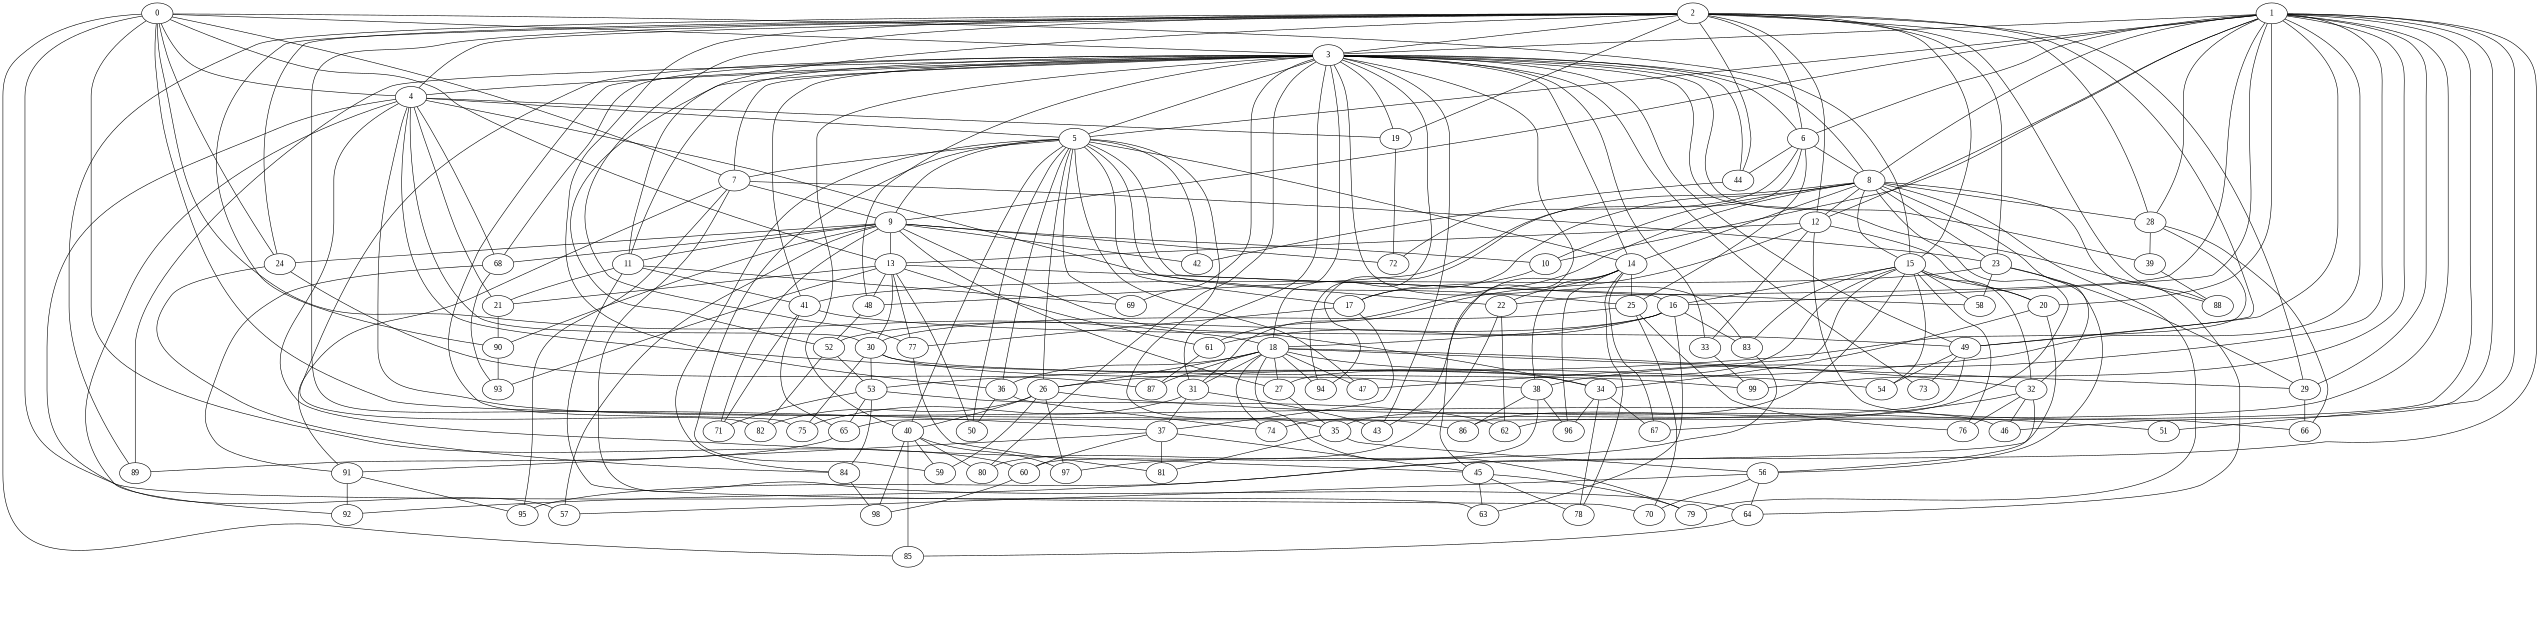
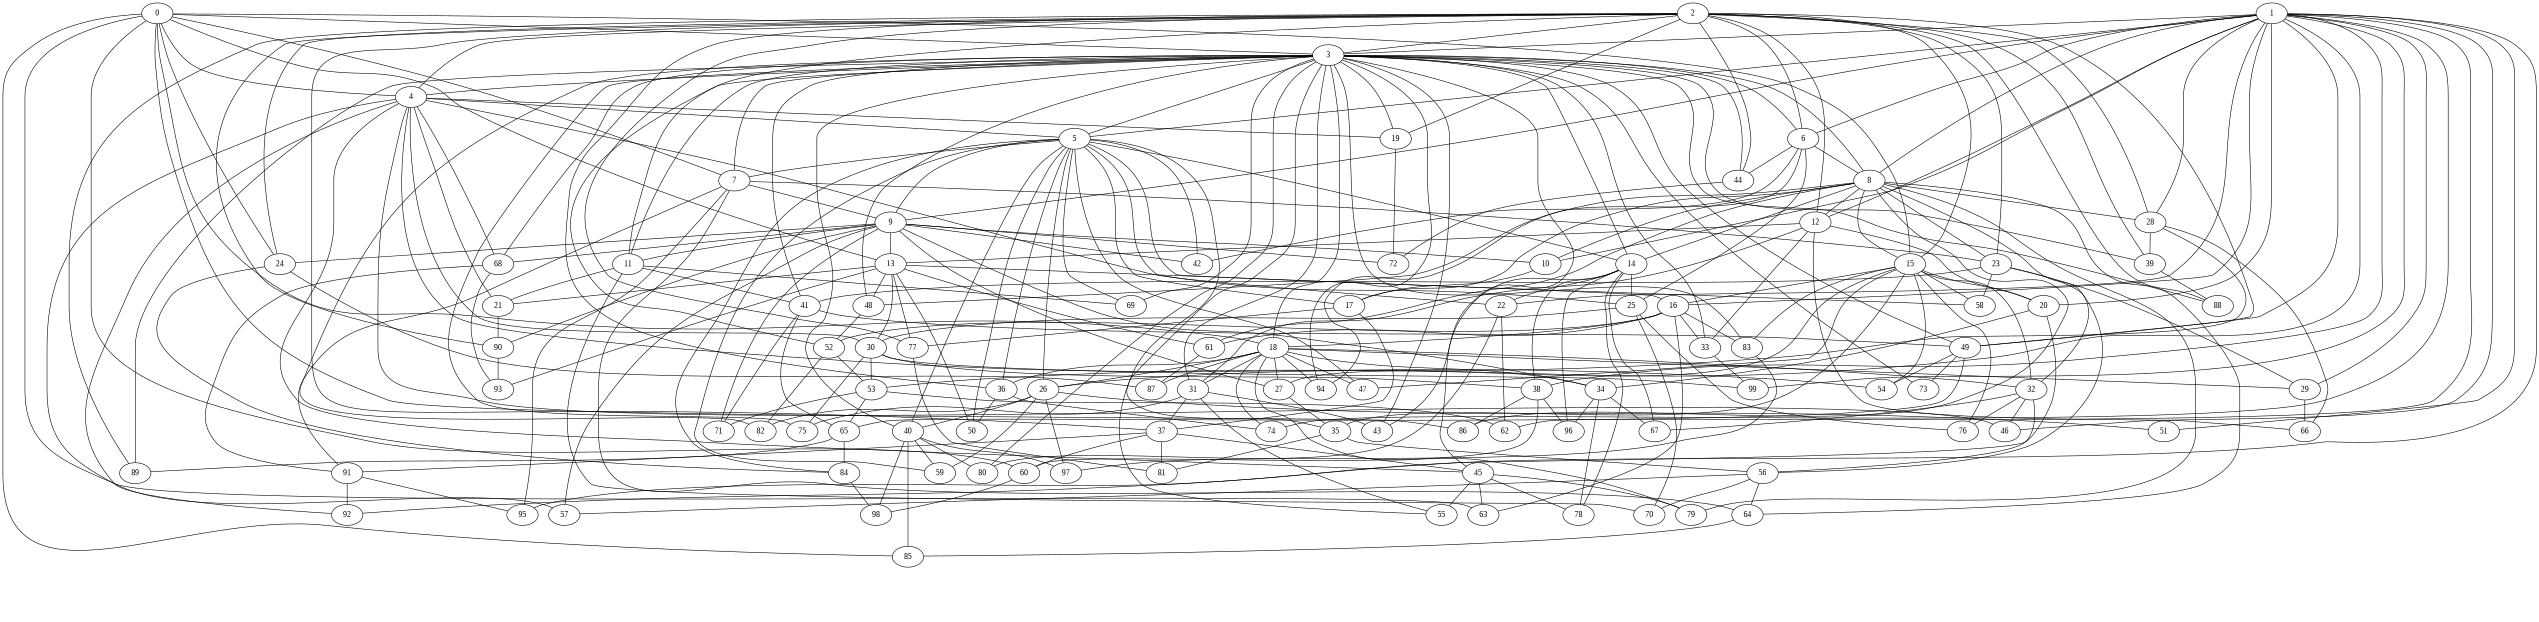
(2100, 53) -> (1969, 37)
none -> (1689, 327)
(867, 434) -> (844, 453)
none -> (1442, 515)
